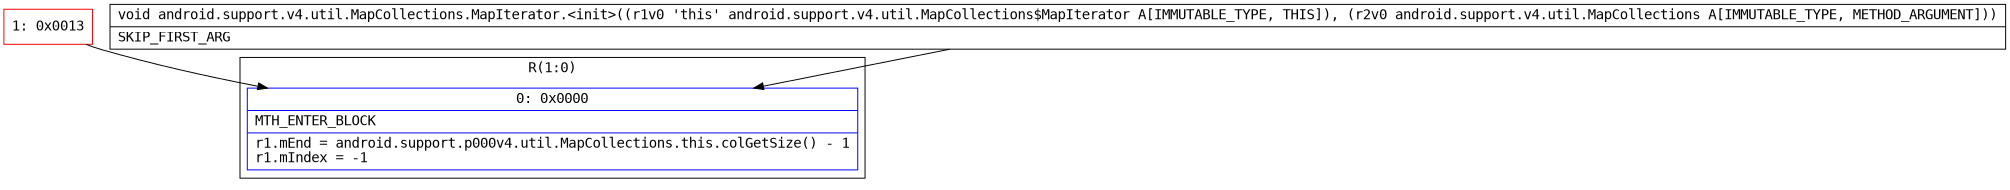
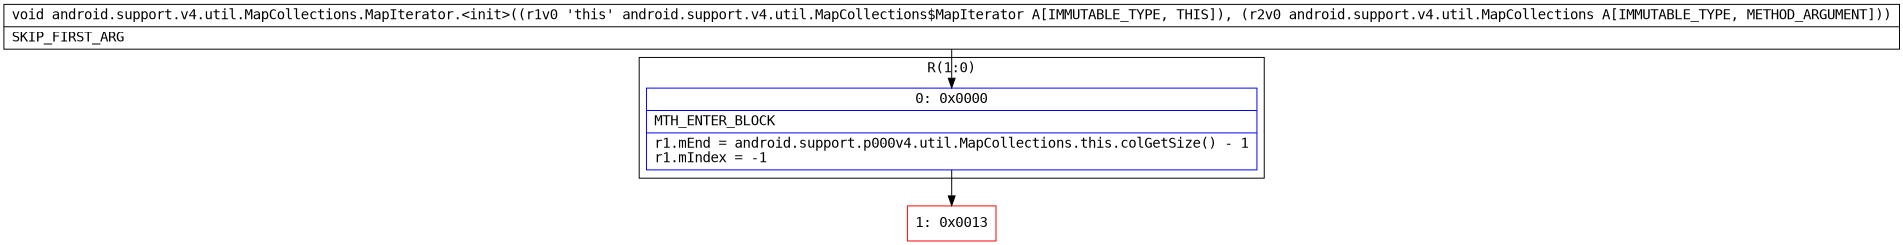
(171, 68) -> (952, 184)
